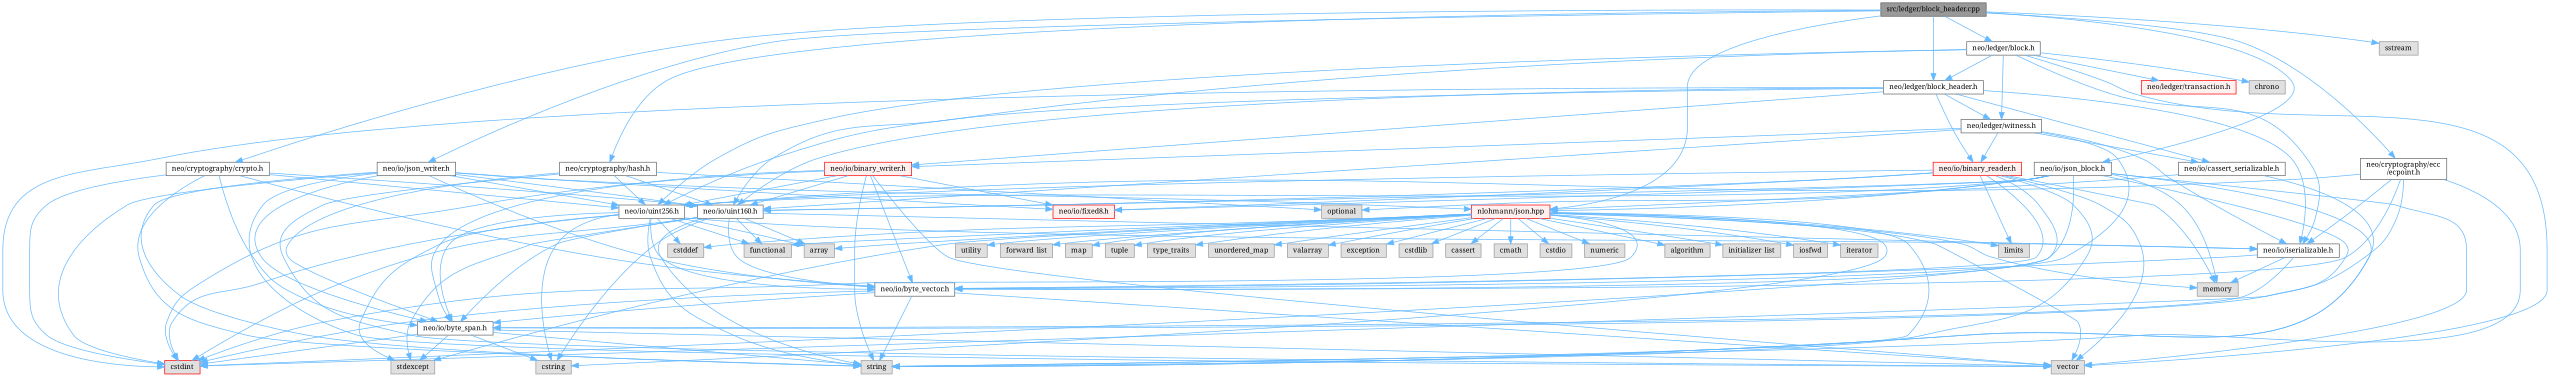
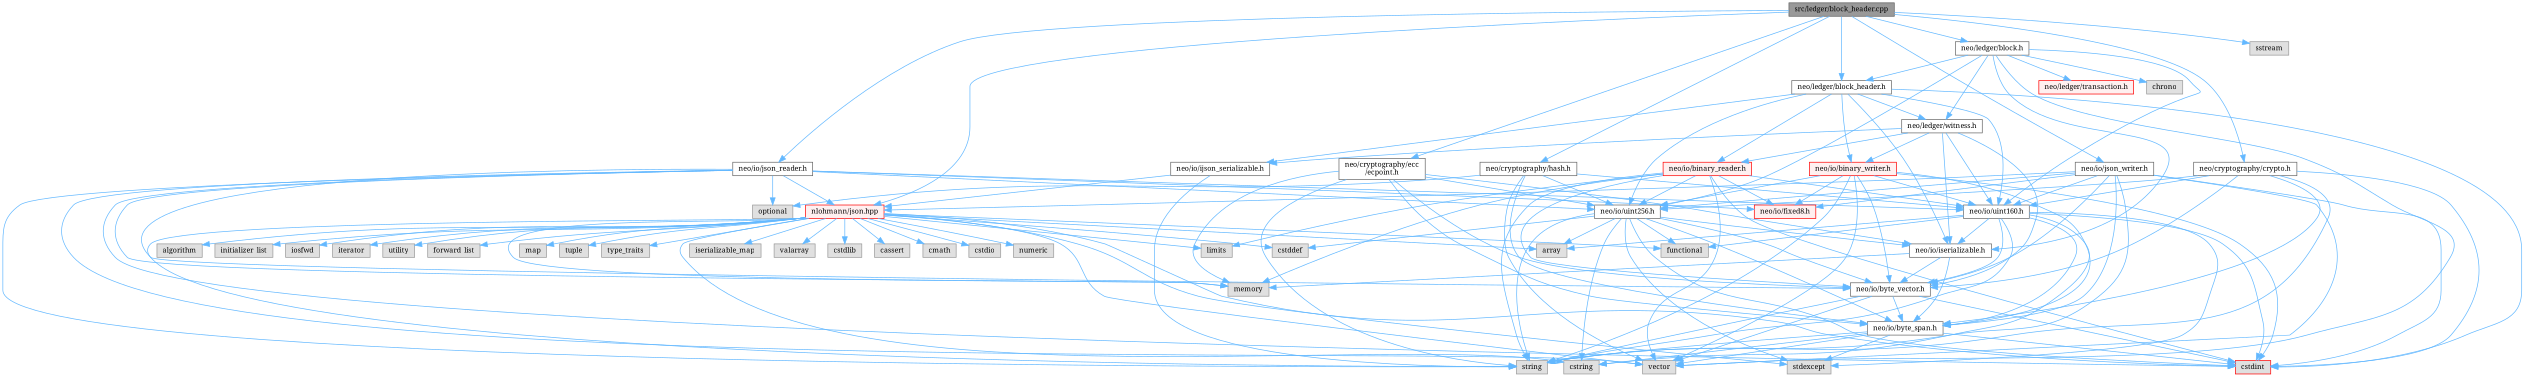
(2073, 169) -> (773, 169)
(2232, 169) -> (1220, 169)
none -> (1225, 208)
(1241, 251) -> (725, 251)
(1364, 251) -> none
